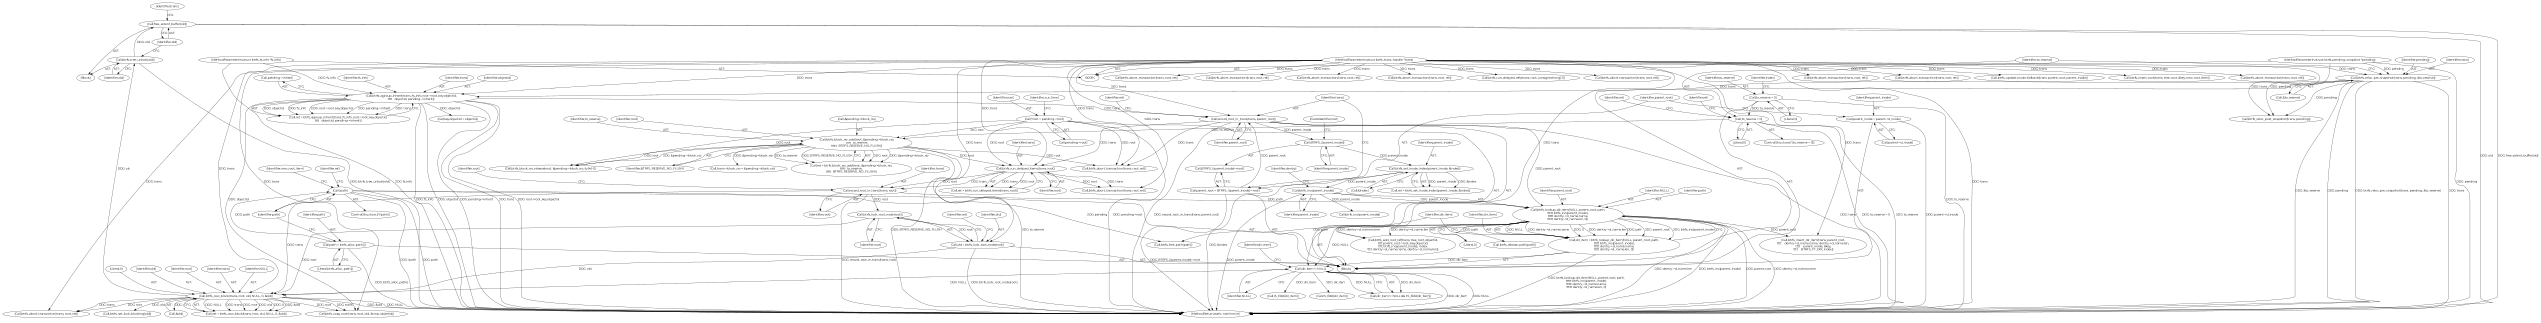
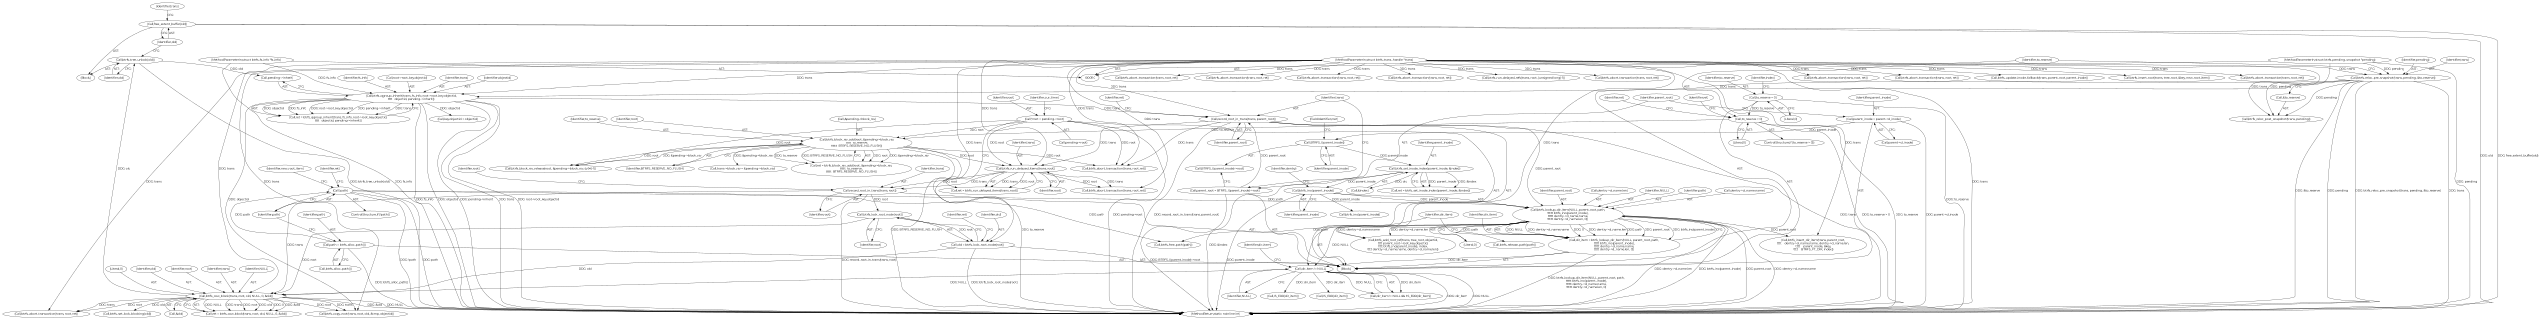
(137, 39) -> (210, 66)
none -> (407, 78)
(2321, 83) -> (2283, 107)
(1052, 131) -> (982, 159)
(1283, 131) -> (1596, 133)
(1215, 179) -> none
(1401, 182) -> (1401, 182)
none -> (1609, 191)
none -> (1744, 191)
(1097, 215) -> (1097, 215)
(335, 269) -> (335, 269)
(179, 305) -> (179, 305)
